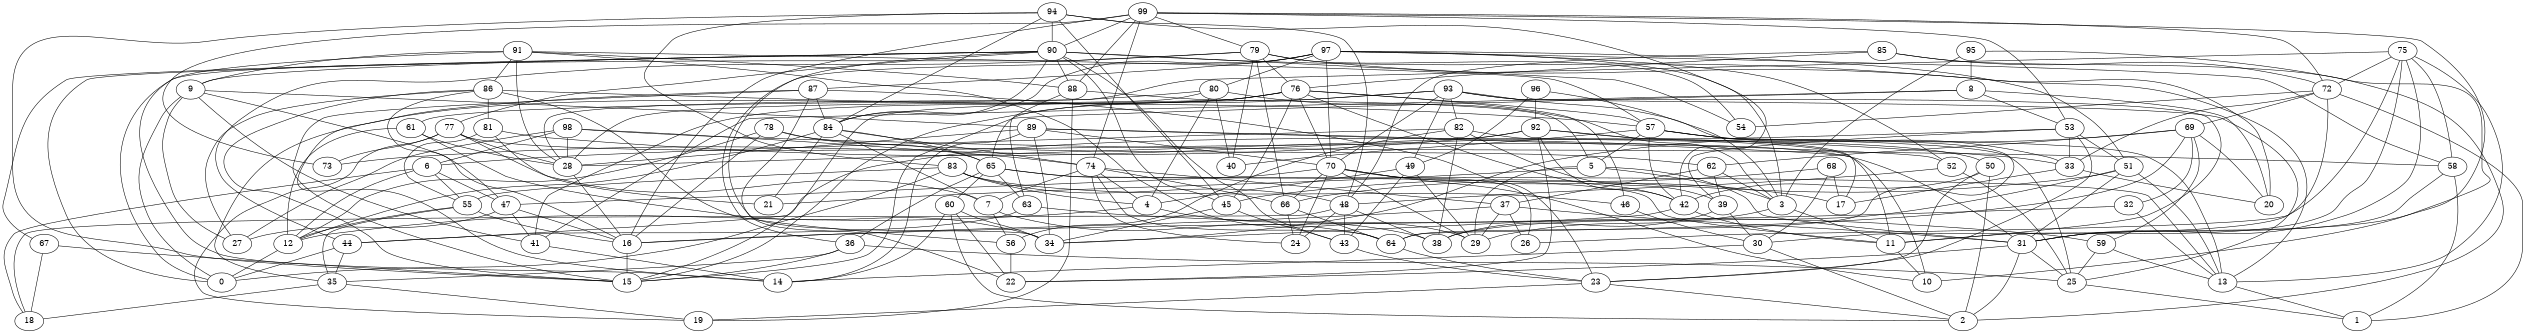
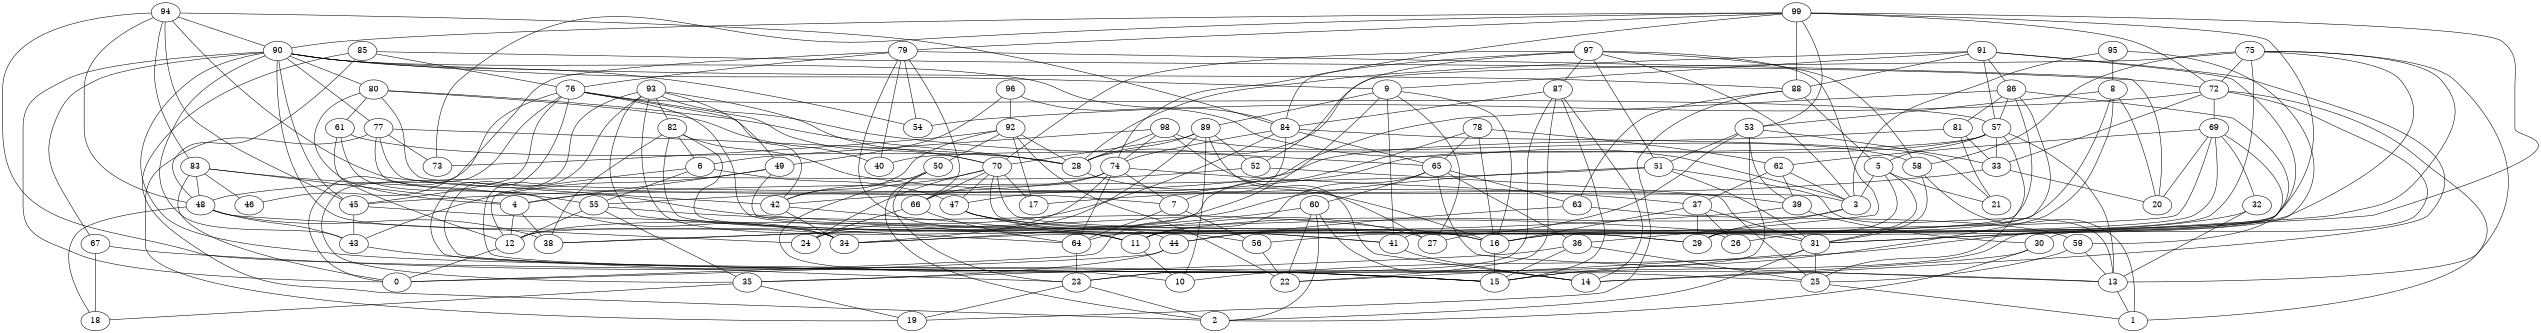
(1270, 70) -> (326, 70)
(1832, 167) -> none
(171, 203) -> none
(1706, 232) -> none
